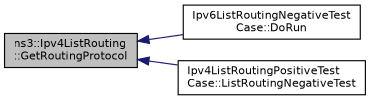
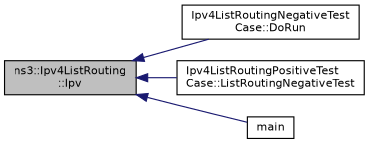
(272, 22) -> (271, 22)
(71, 50) -> (70, 78)
none -> (271, 128)
